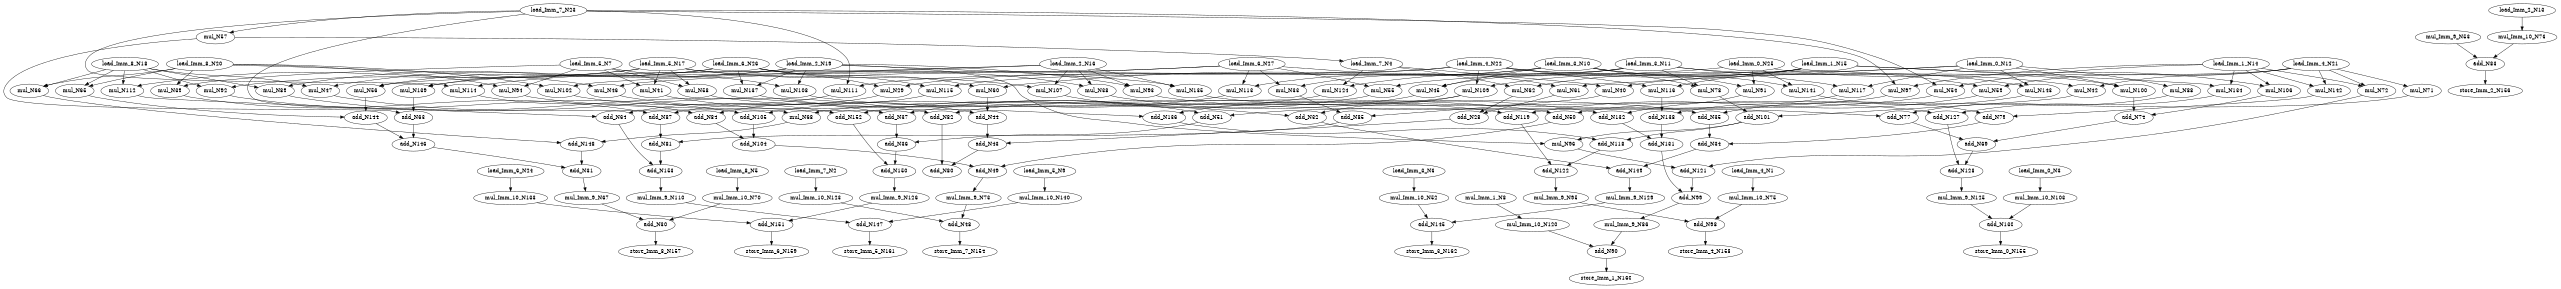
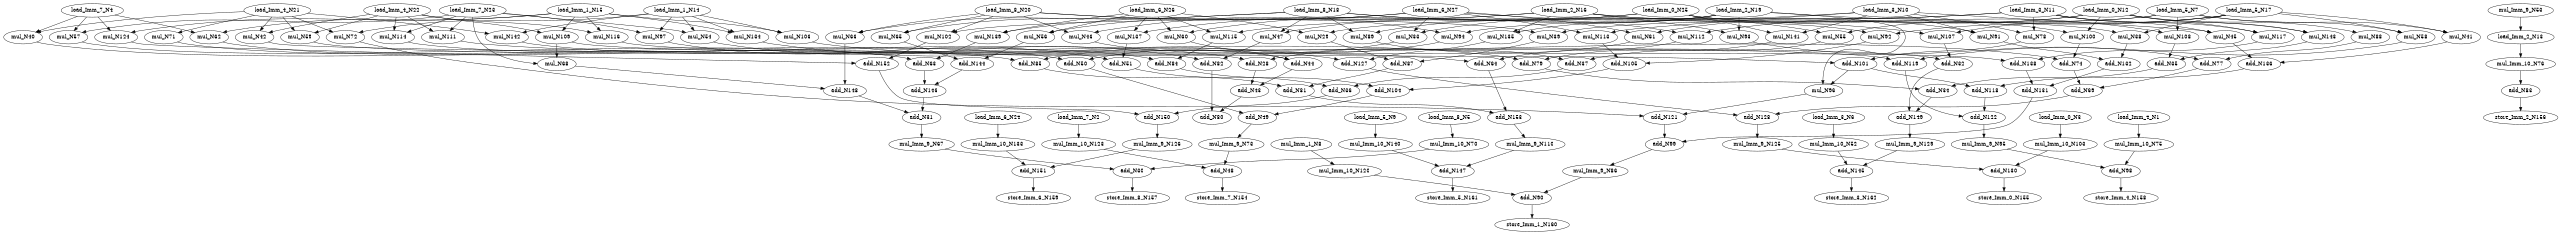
(787, 42) -> (82, 23)
(2465, 50) -> (2521, 22)
(774, 79) -> (1392, 19)
